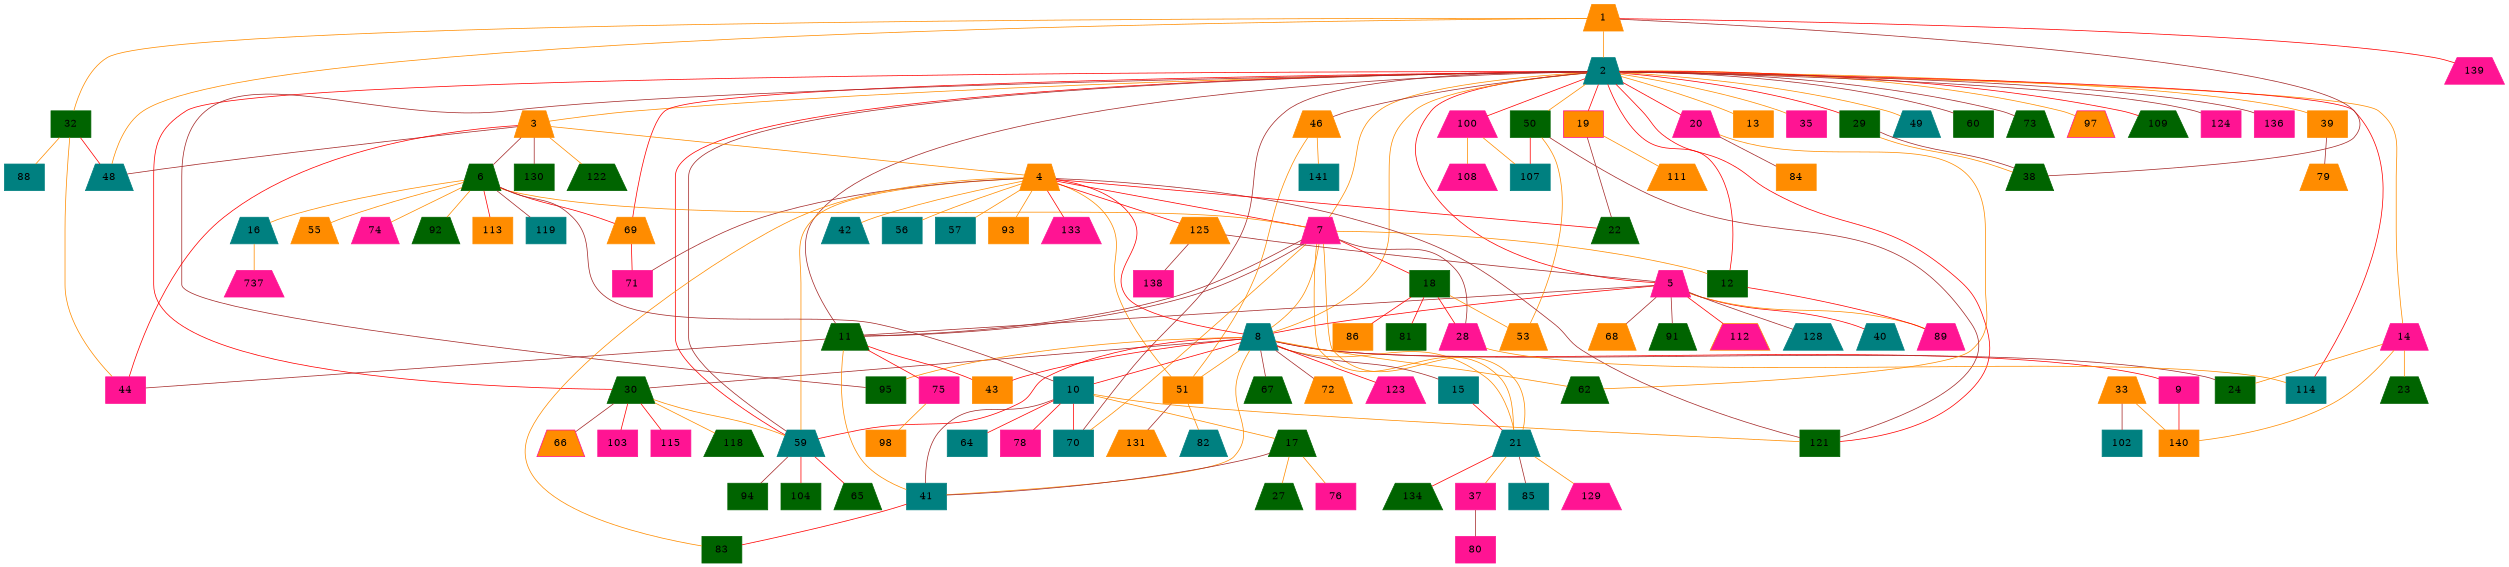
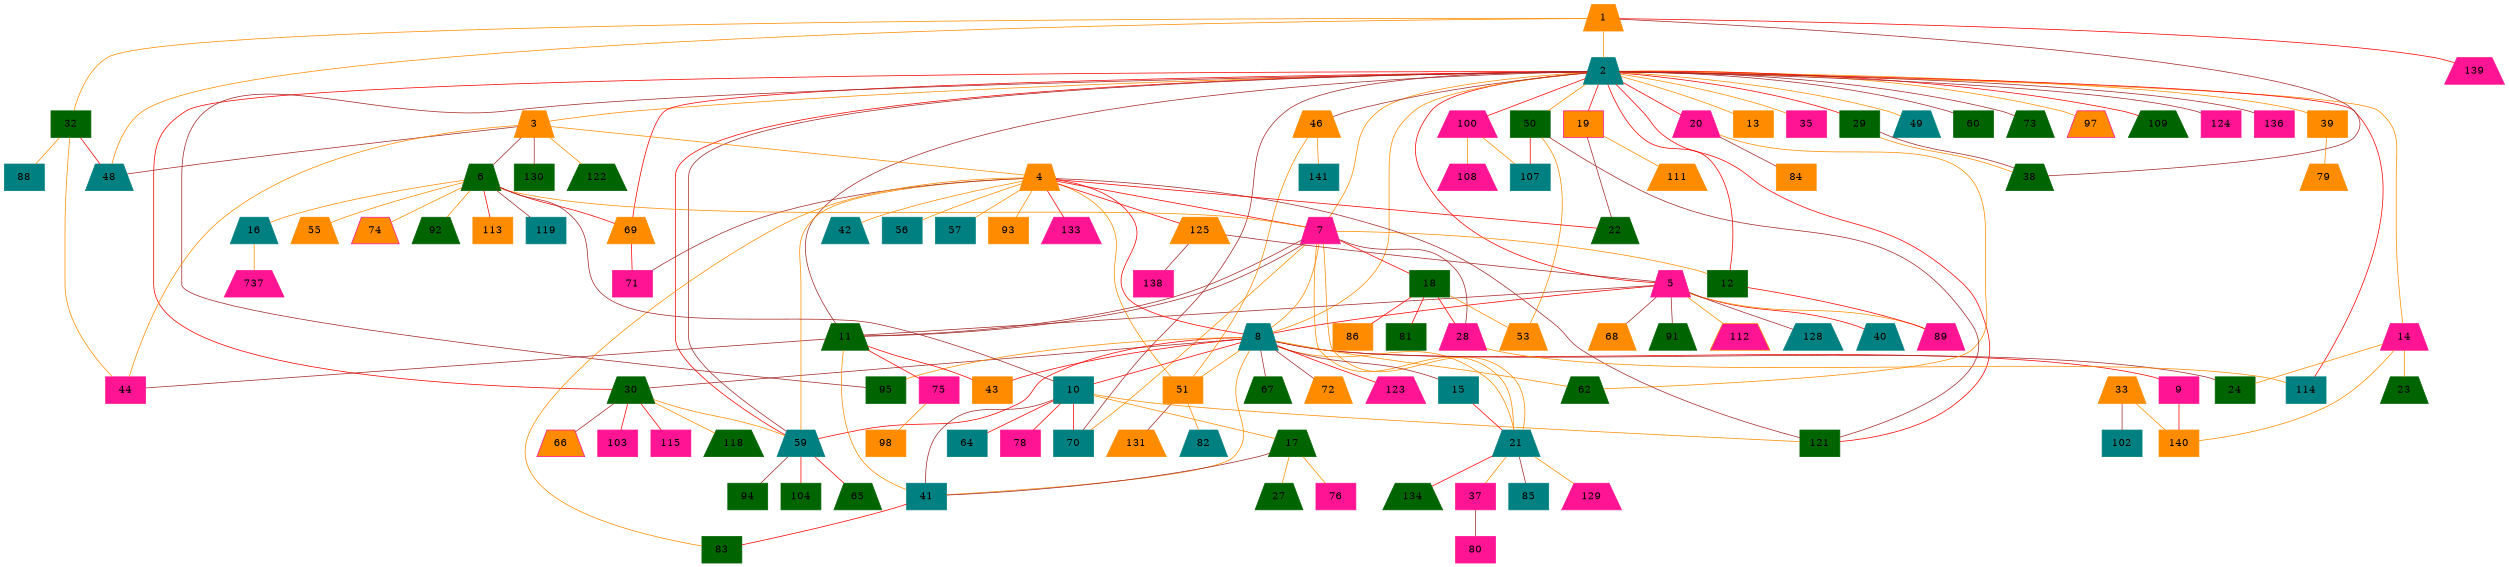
(2325, 153) -> (2325, 153)
(277, 185) -> (277, 185)
(375, 231) -> (375, 231)
(1705, 310) -> (1705, 310)
